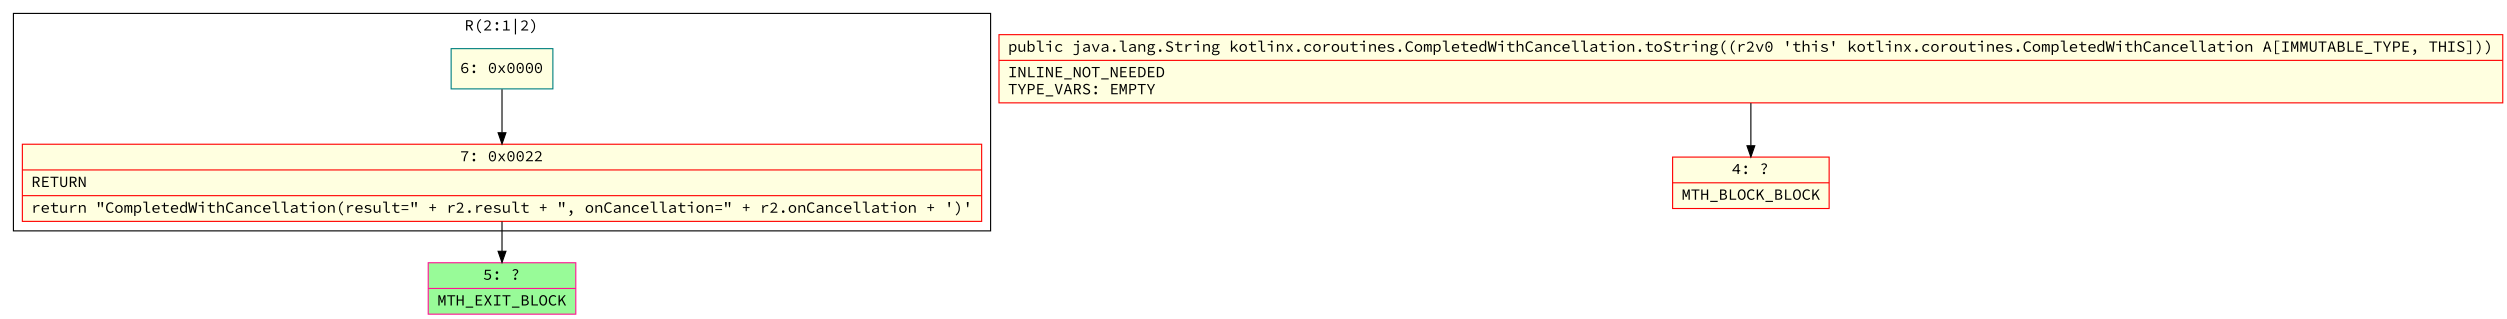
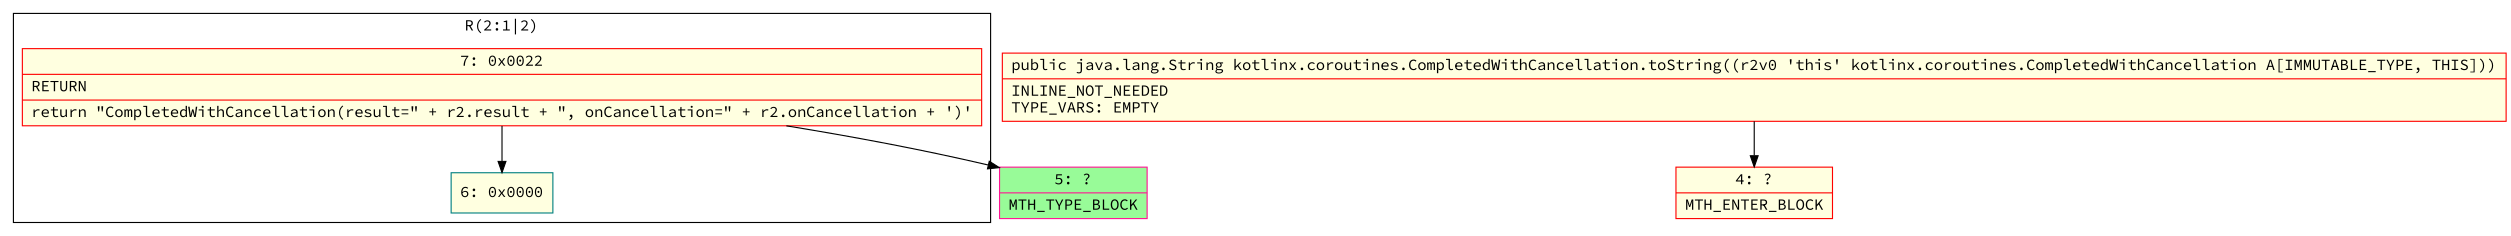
(502, 111) -> (502, 144)
(1751, 195) -> (1754, 205)
(502, 301) -> (1073, 205)
